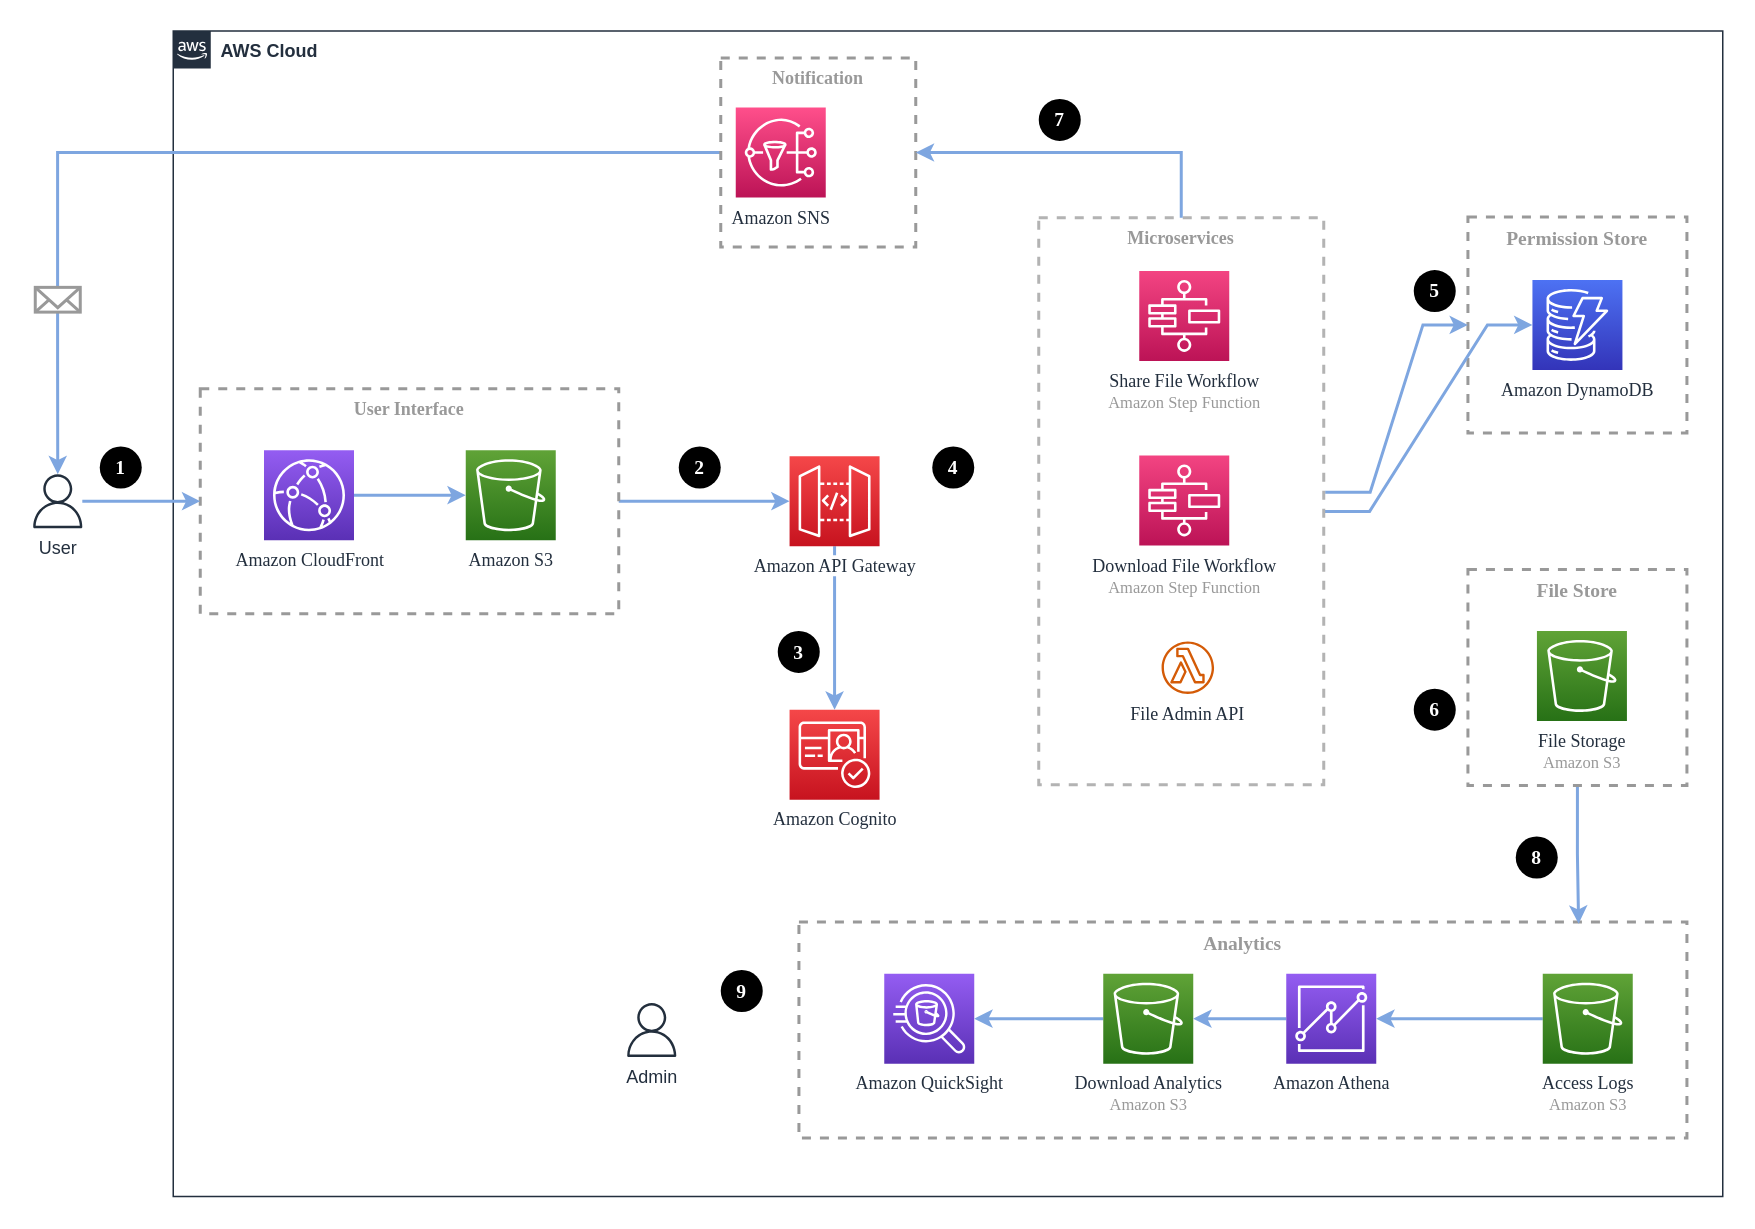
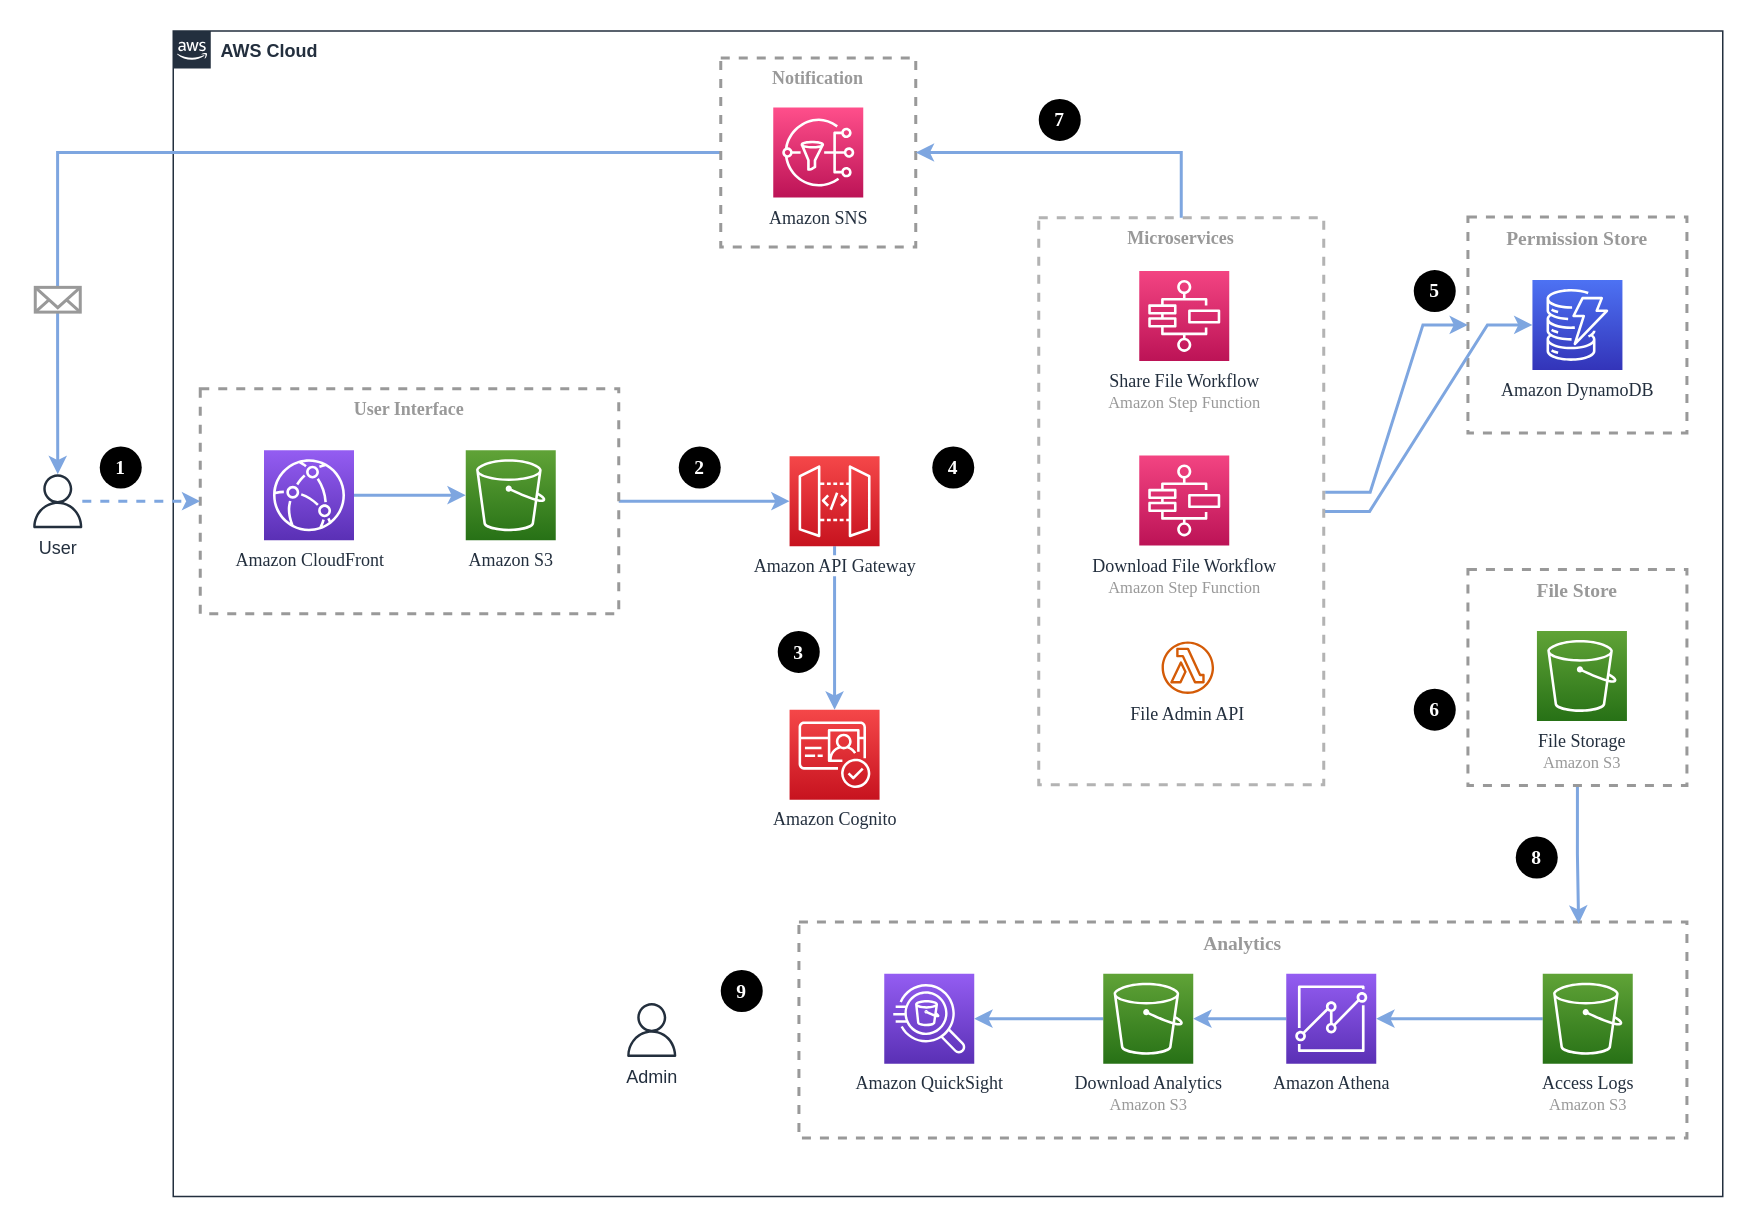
(781, 152) -> (818, 152)
(137, 501) -> (137, 501)
